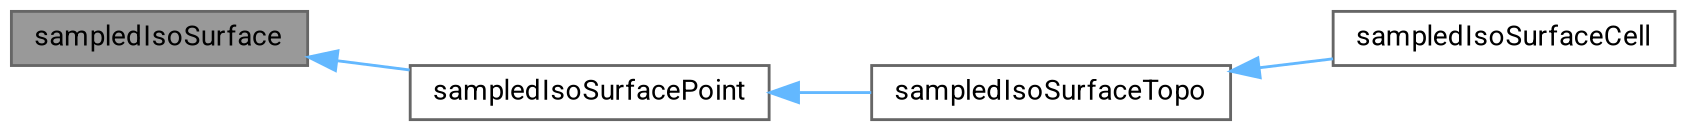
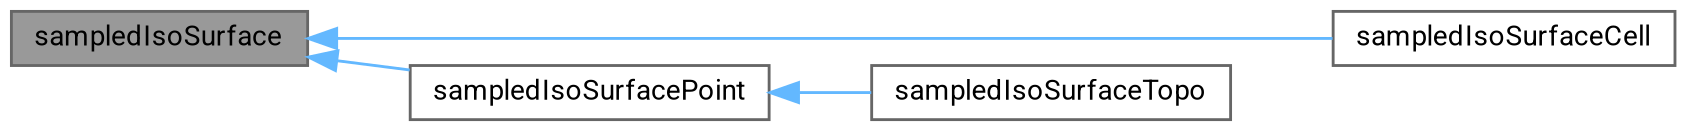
(1296, 63) -> (835, 38)
